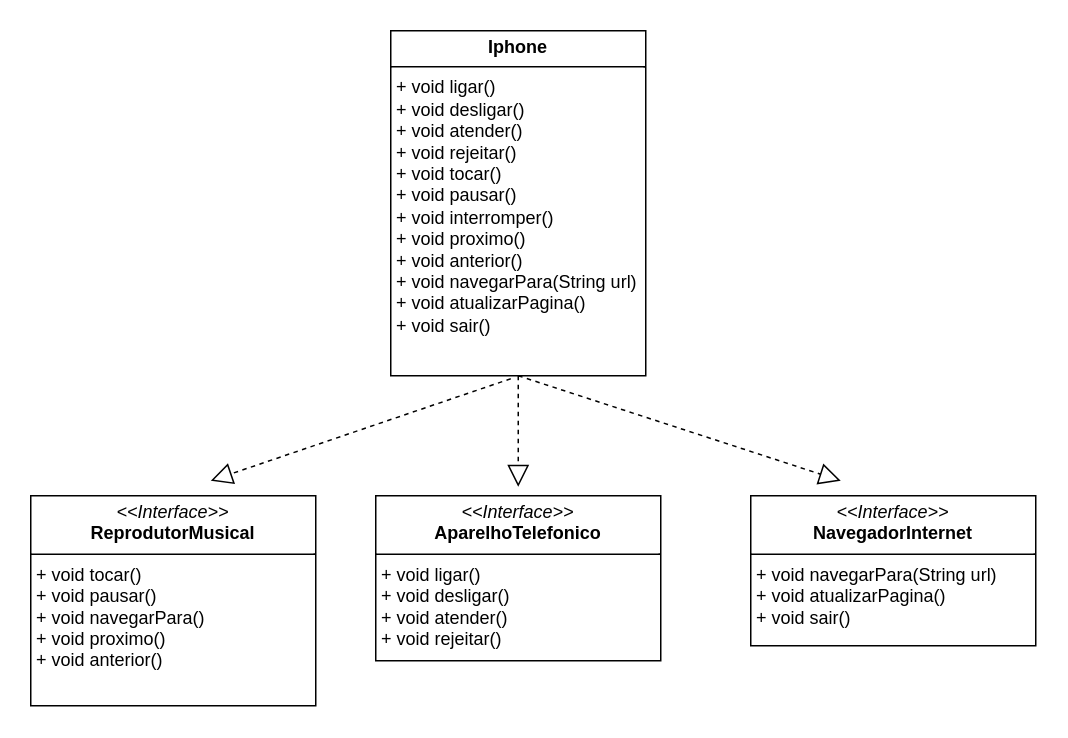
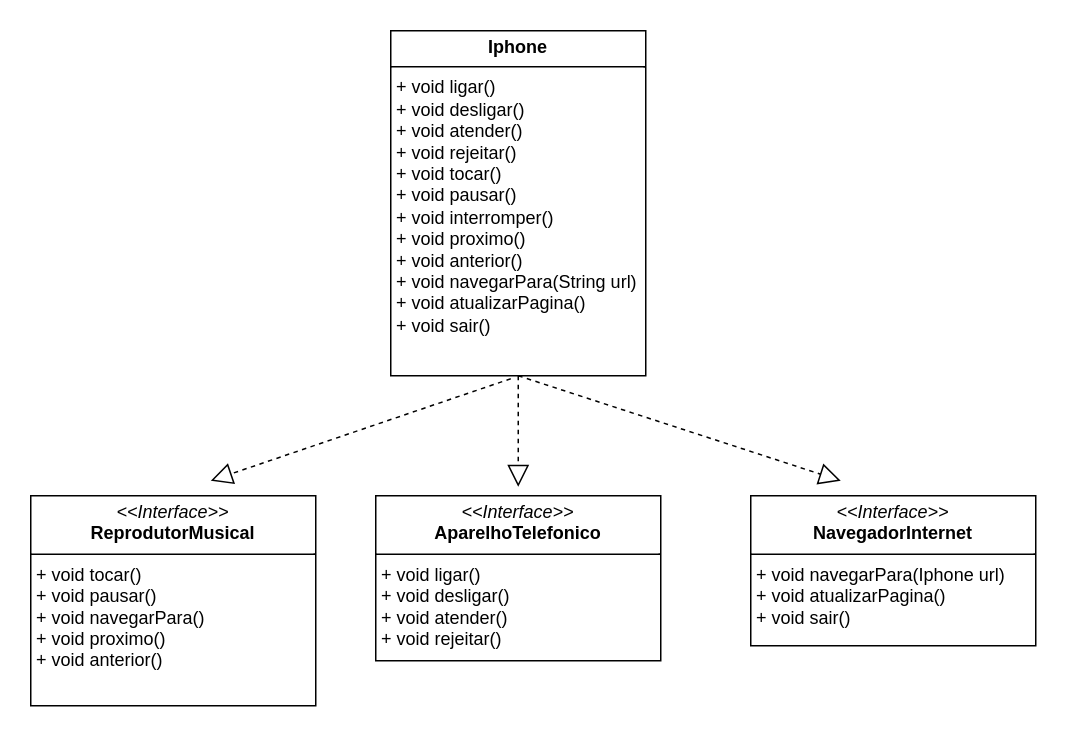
(888, 550) -> (890, 550)
